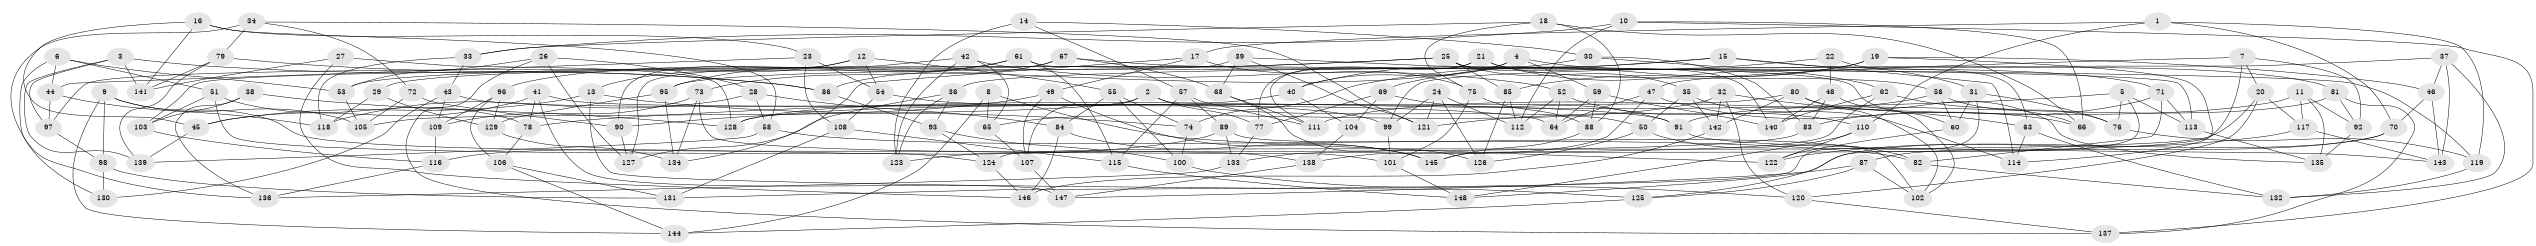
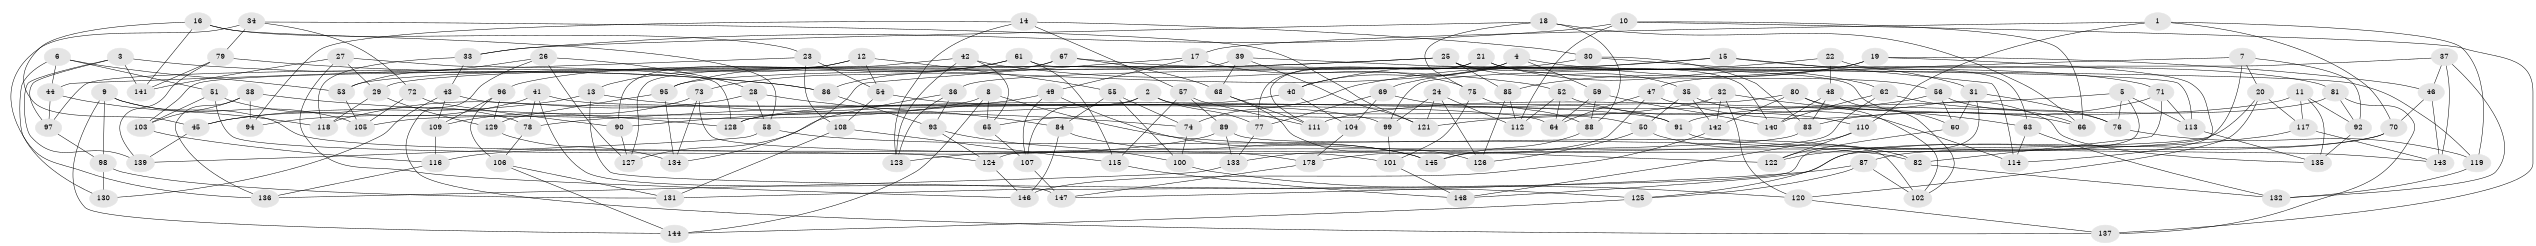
none -> (362, 77)
none -> (250, 128)
(1309, 163) -> (1309, 163)
